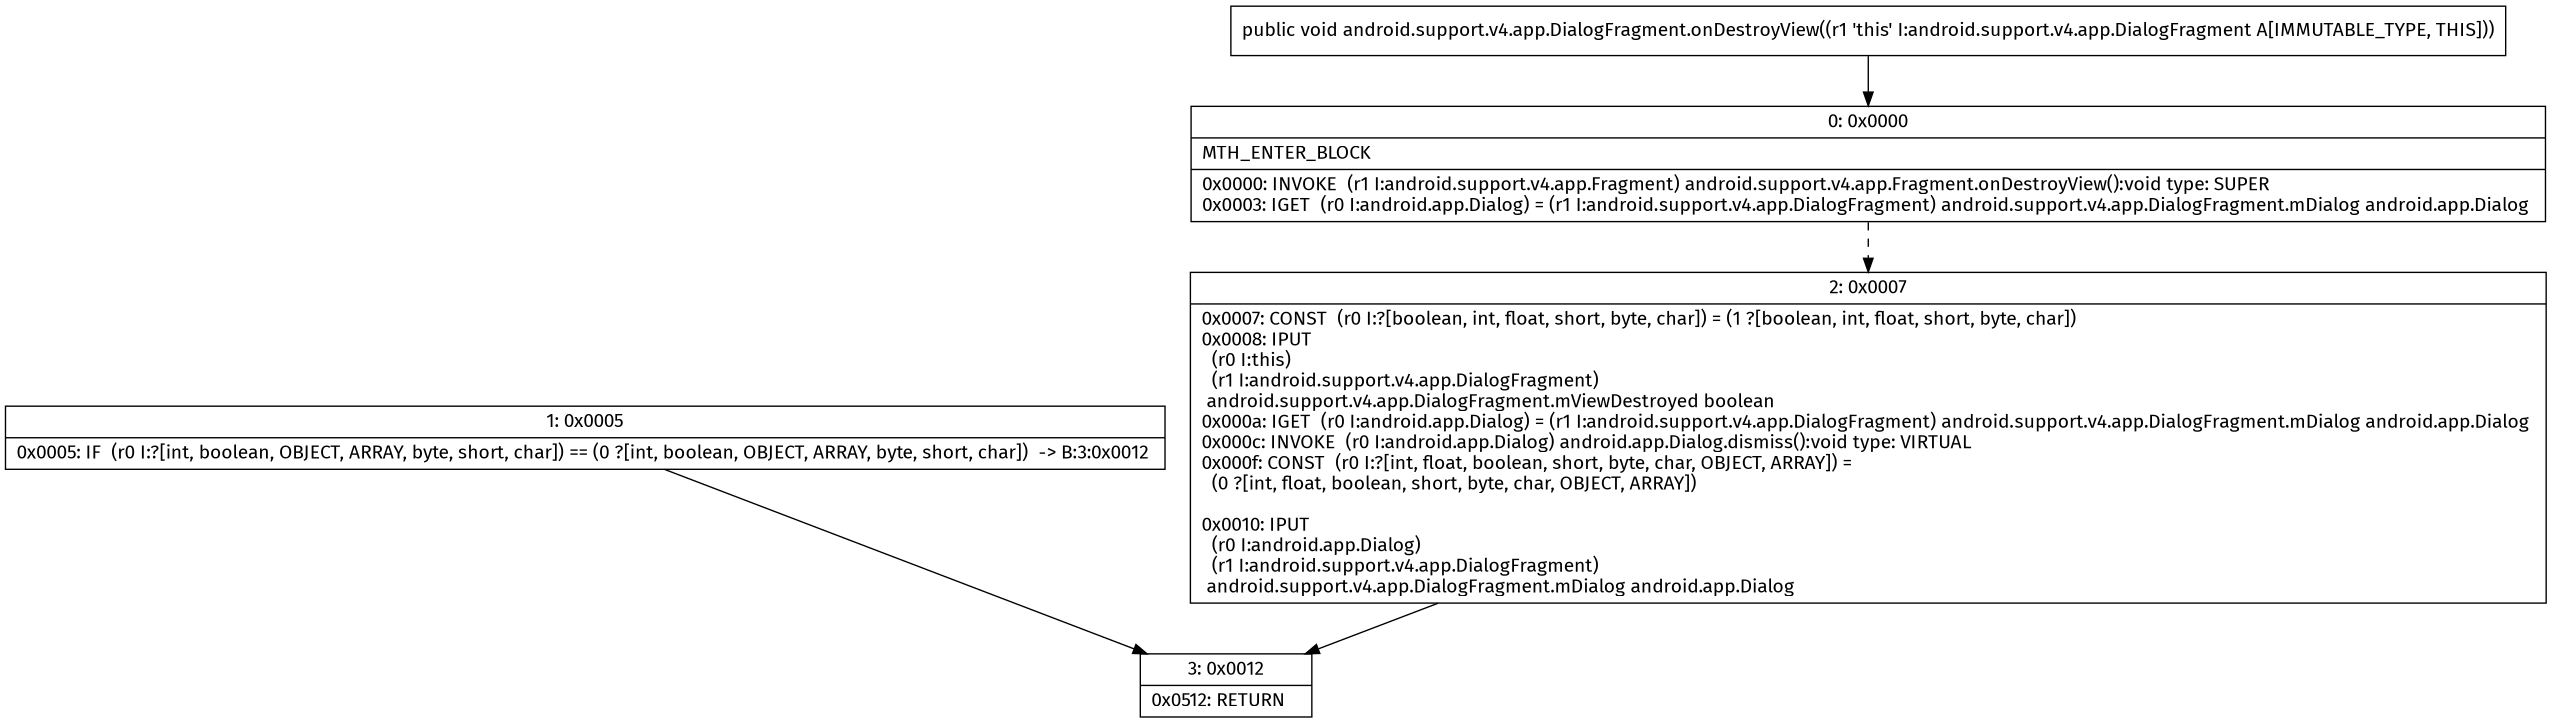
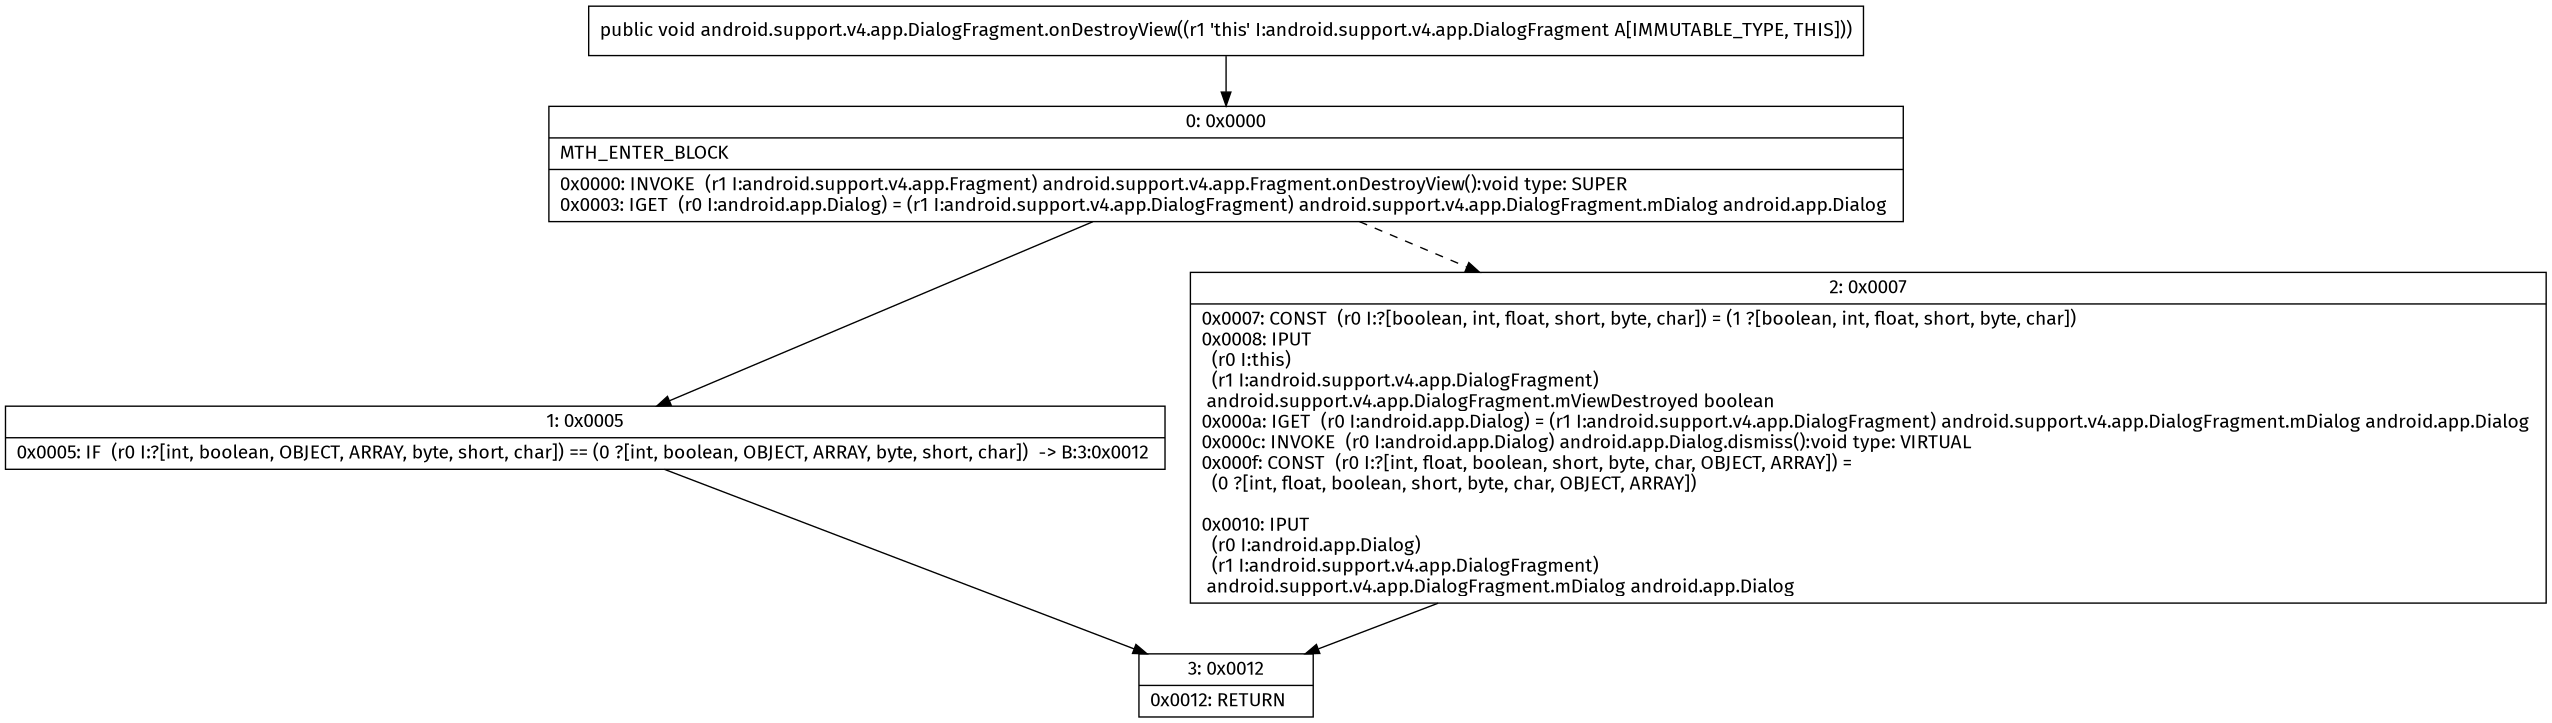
none -> (881, 311)
(1226, 701) -> (1226, 701)
